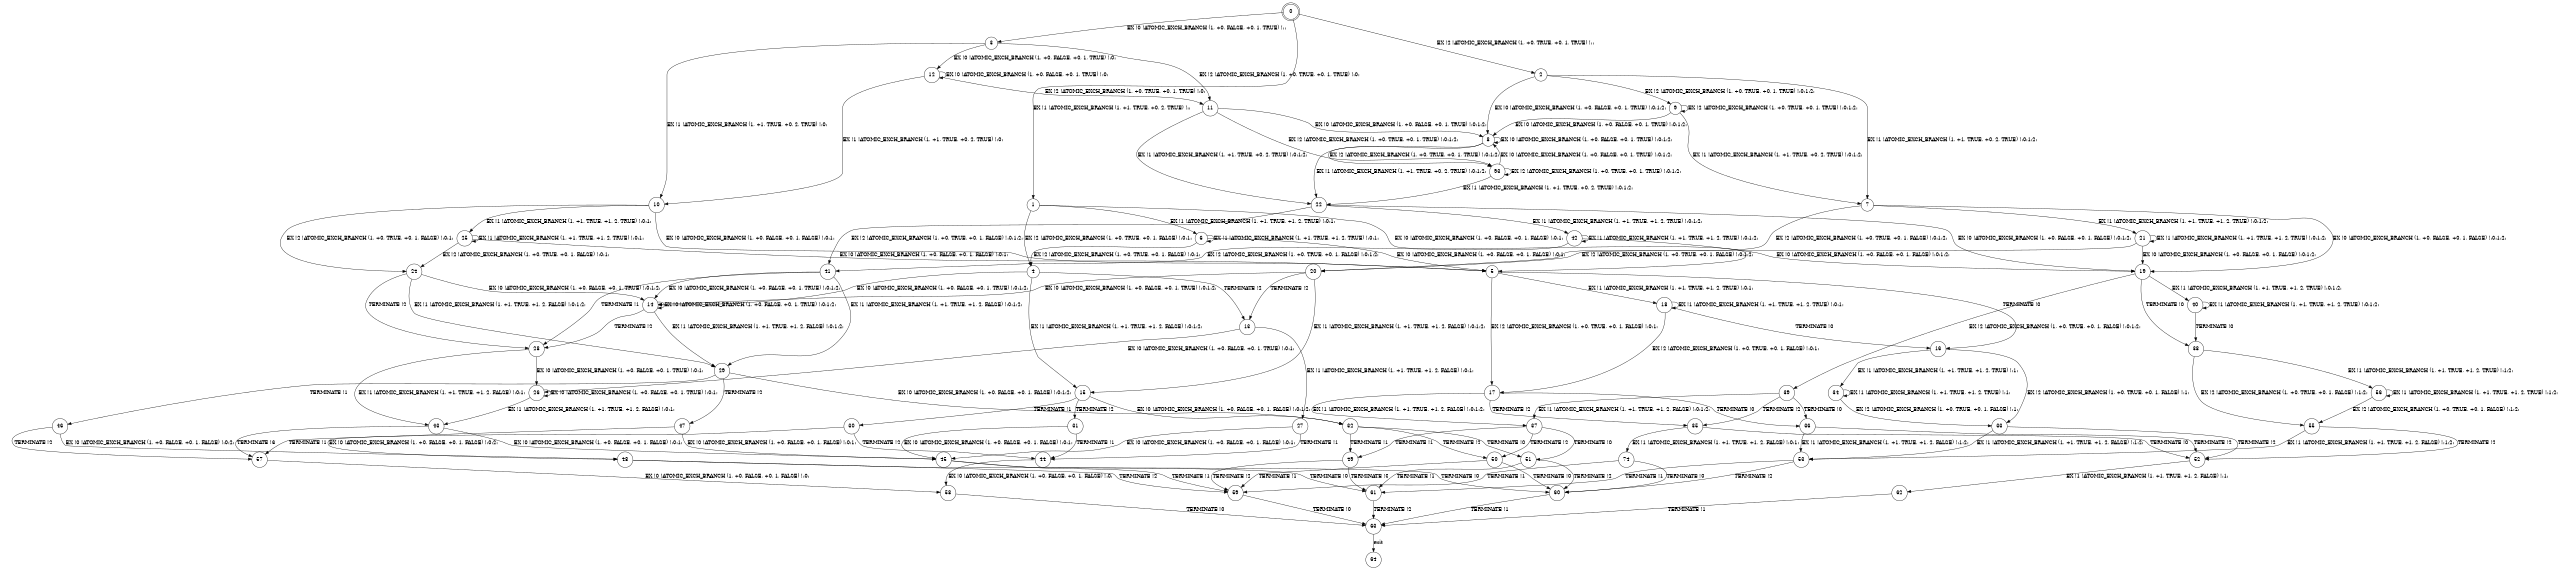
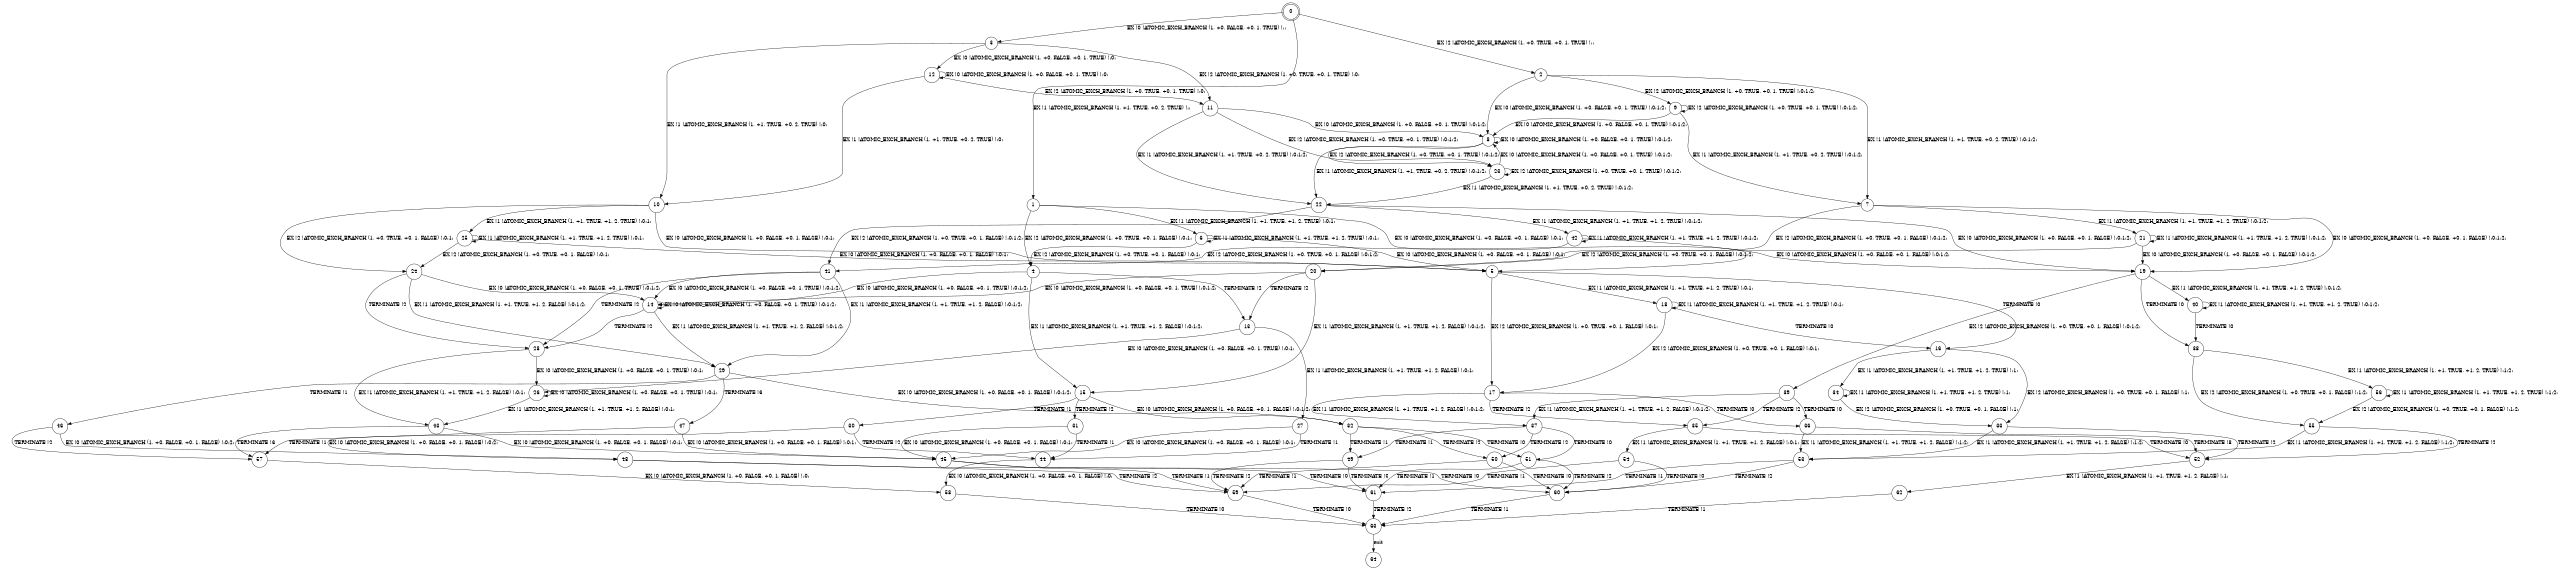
(1497, 172) -> (1497, 172)
(620, 305) -> (620, 305)
(743, 393) -> (743, 393)
(2213, 443) -> (2213, 443)
(1626, 460) -> (1626, 460)
